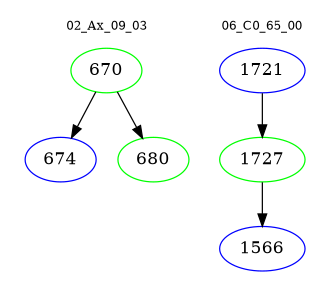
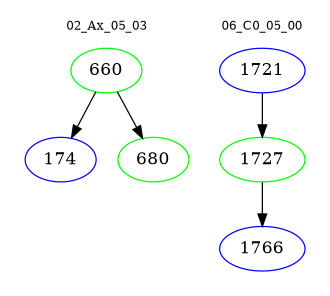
(107, 27) -> (107, 27)
(262, 27) -> (262, 27)
(106, 71) -> (106, 71)
(61, 160) -> (61, 160)
(262, 249) -> (262, 249)
